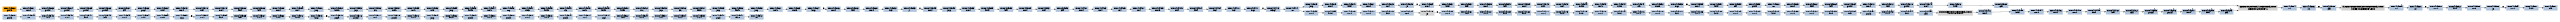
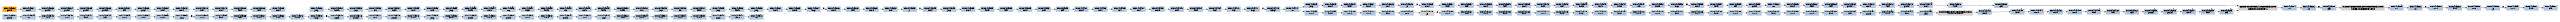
(297, 9) -> none
